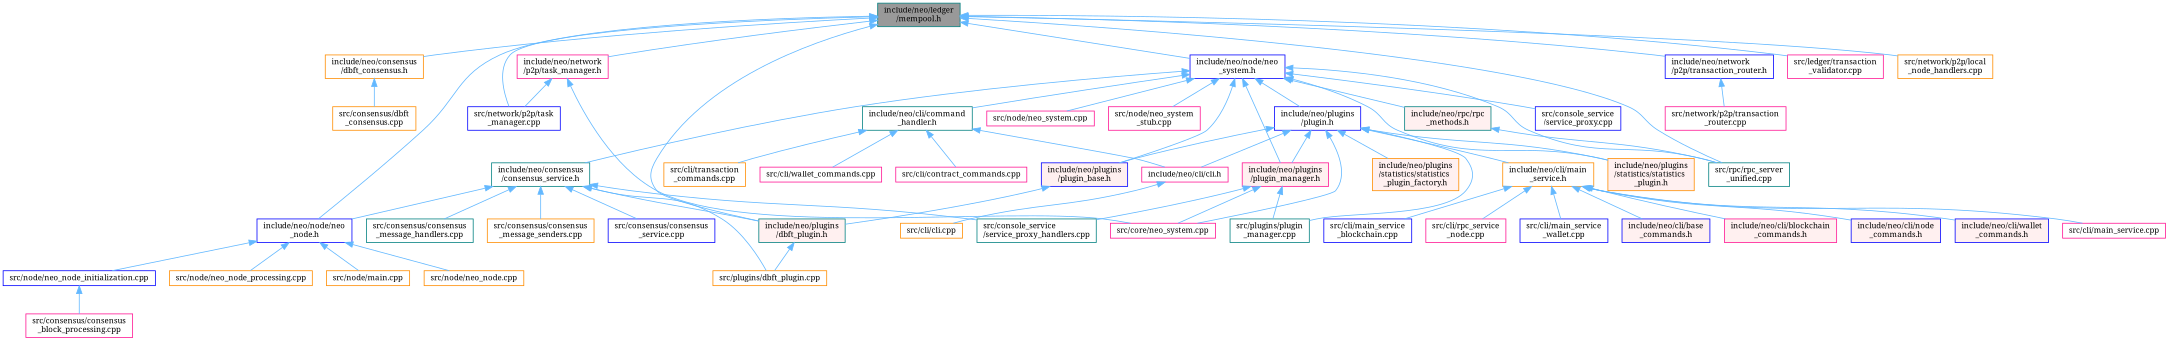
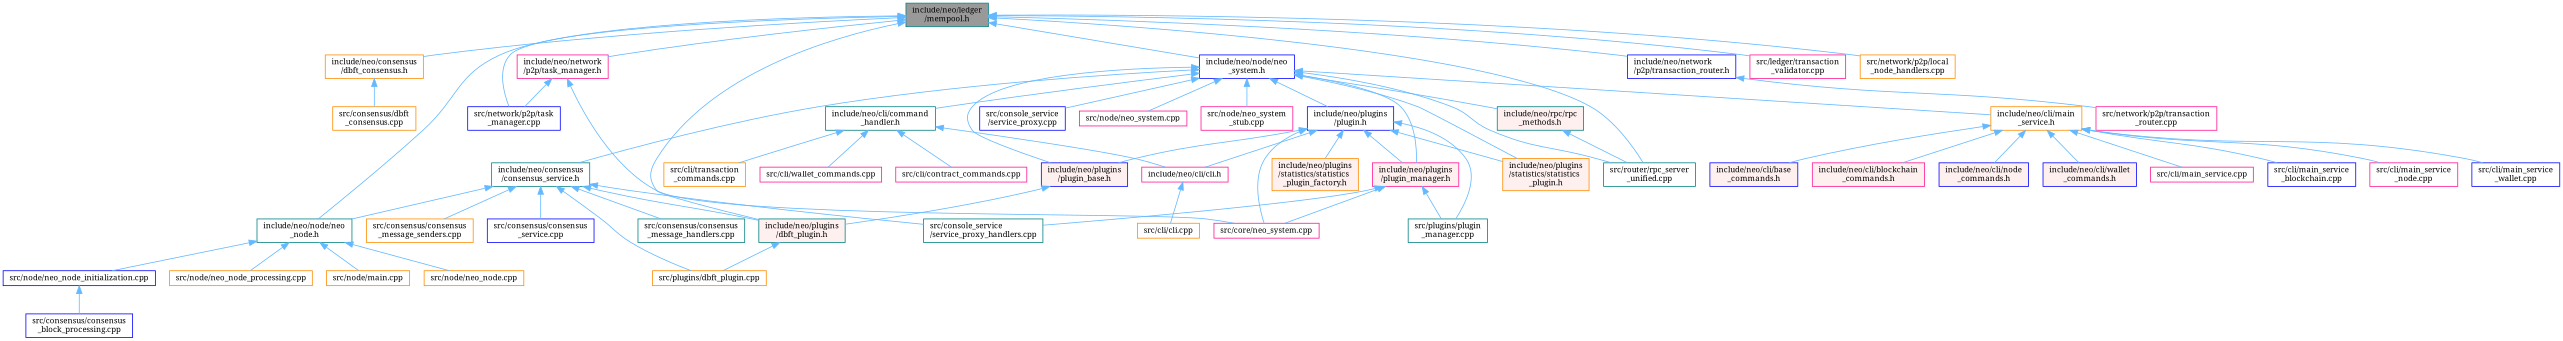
(1439, 146) -> (1647, 93)
(1749, 175) -> (1649, 175)
(304, 231) -> (304, 231)
(1466, 231) -> (2414, 175)
(79, 326) -> (79, 326)
